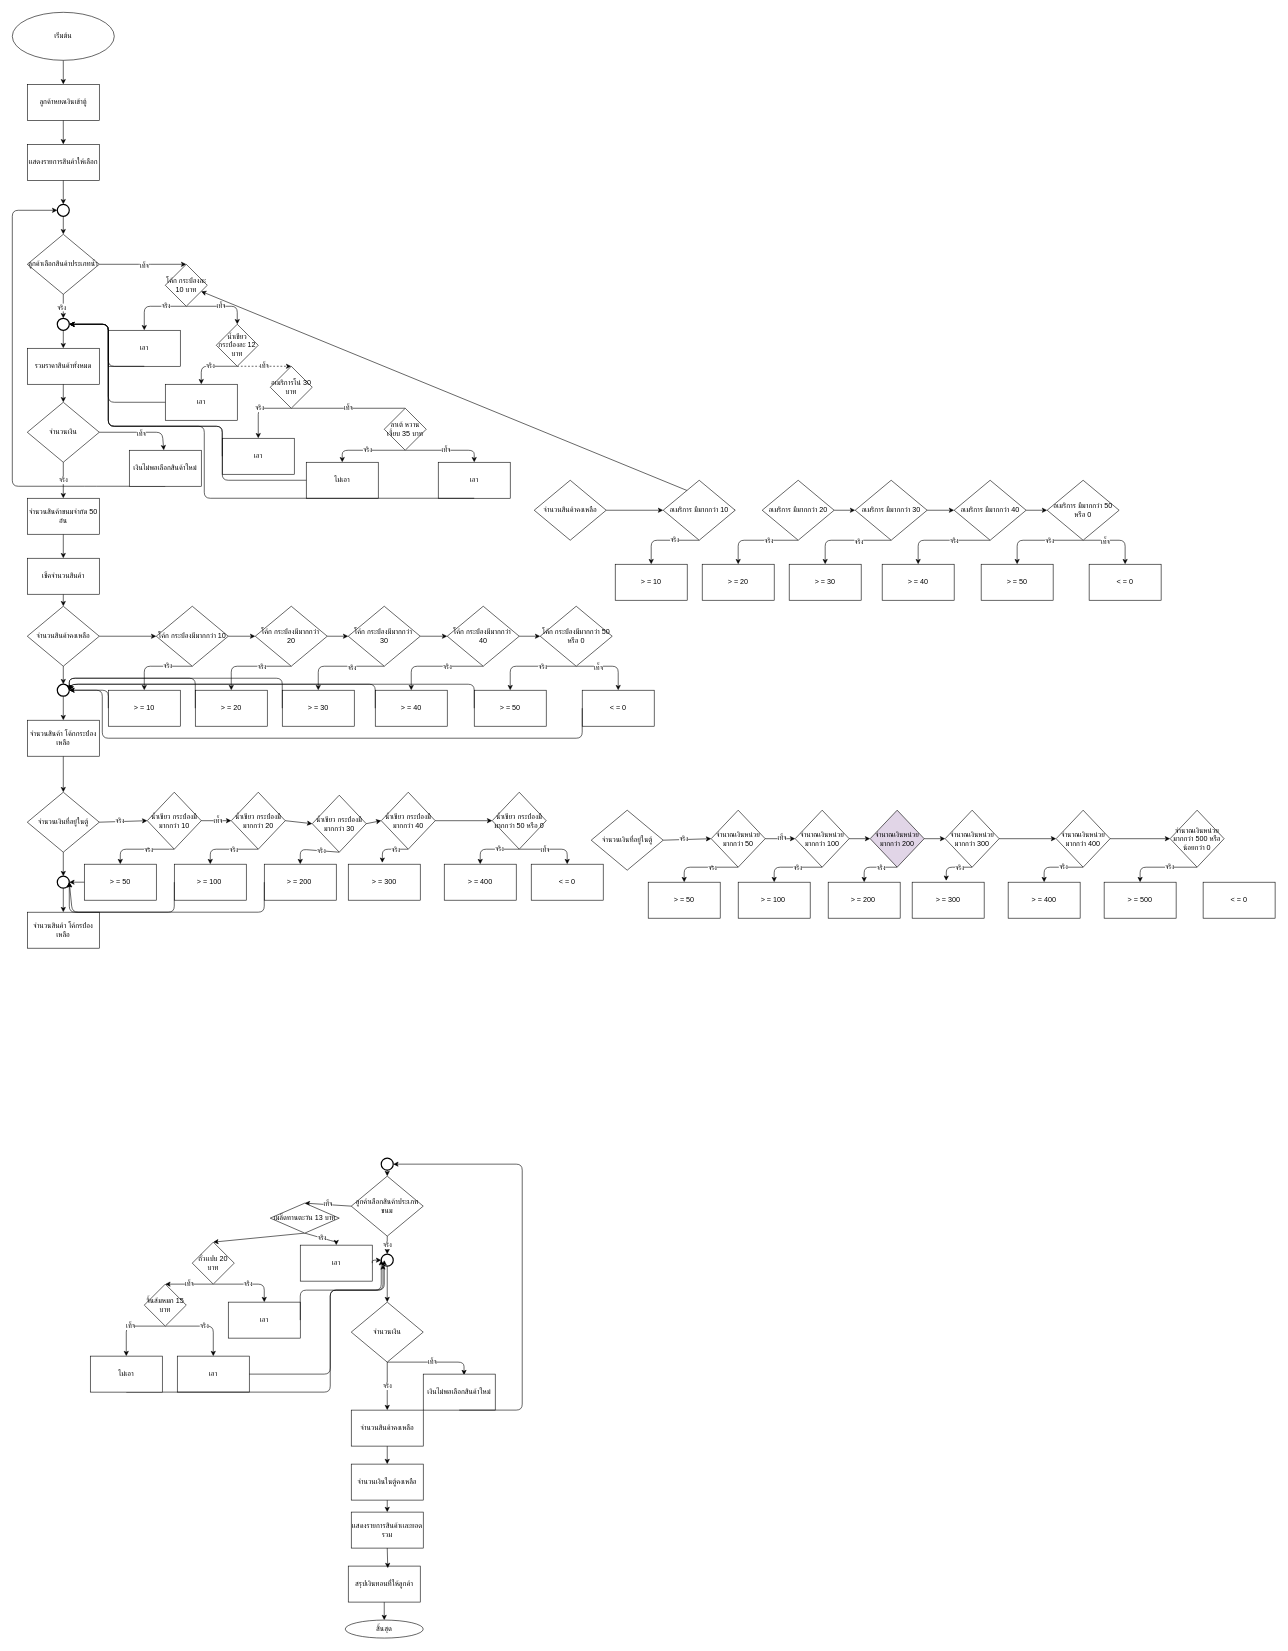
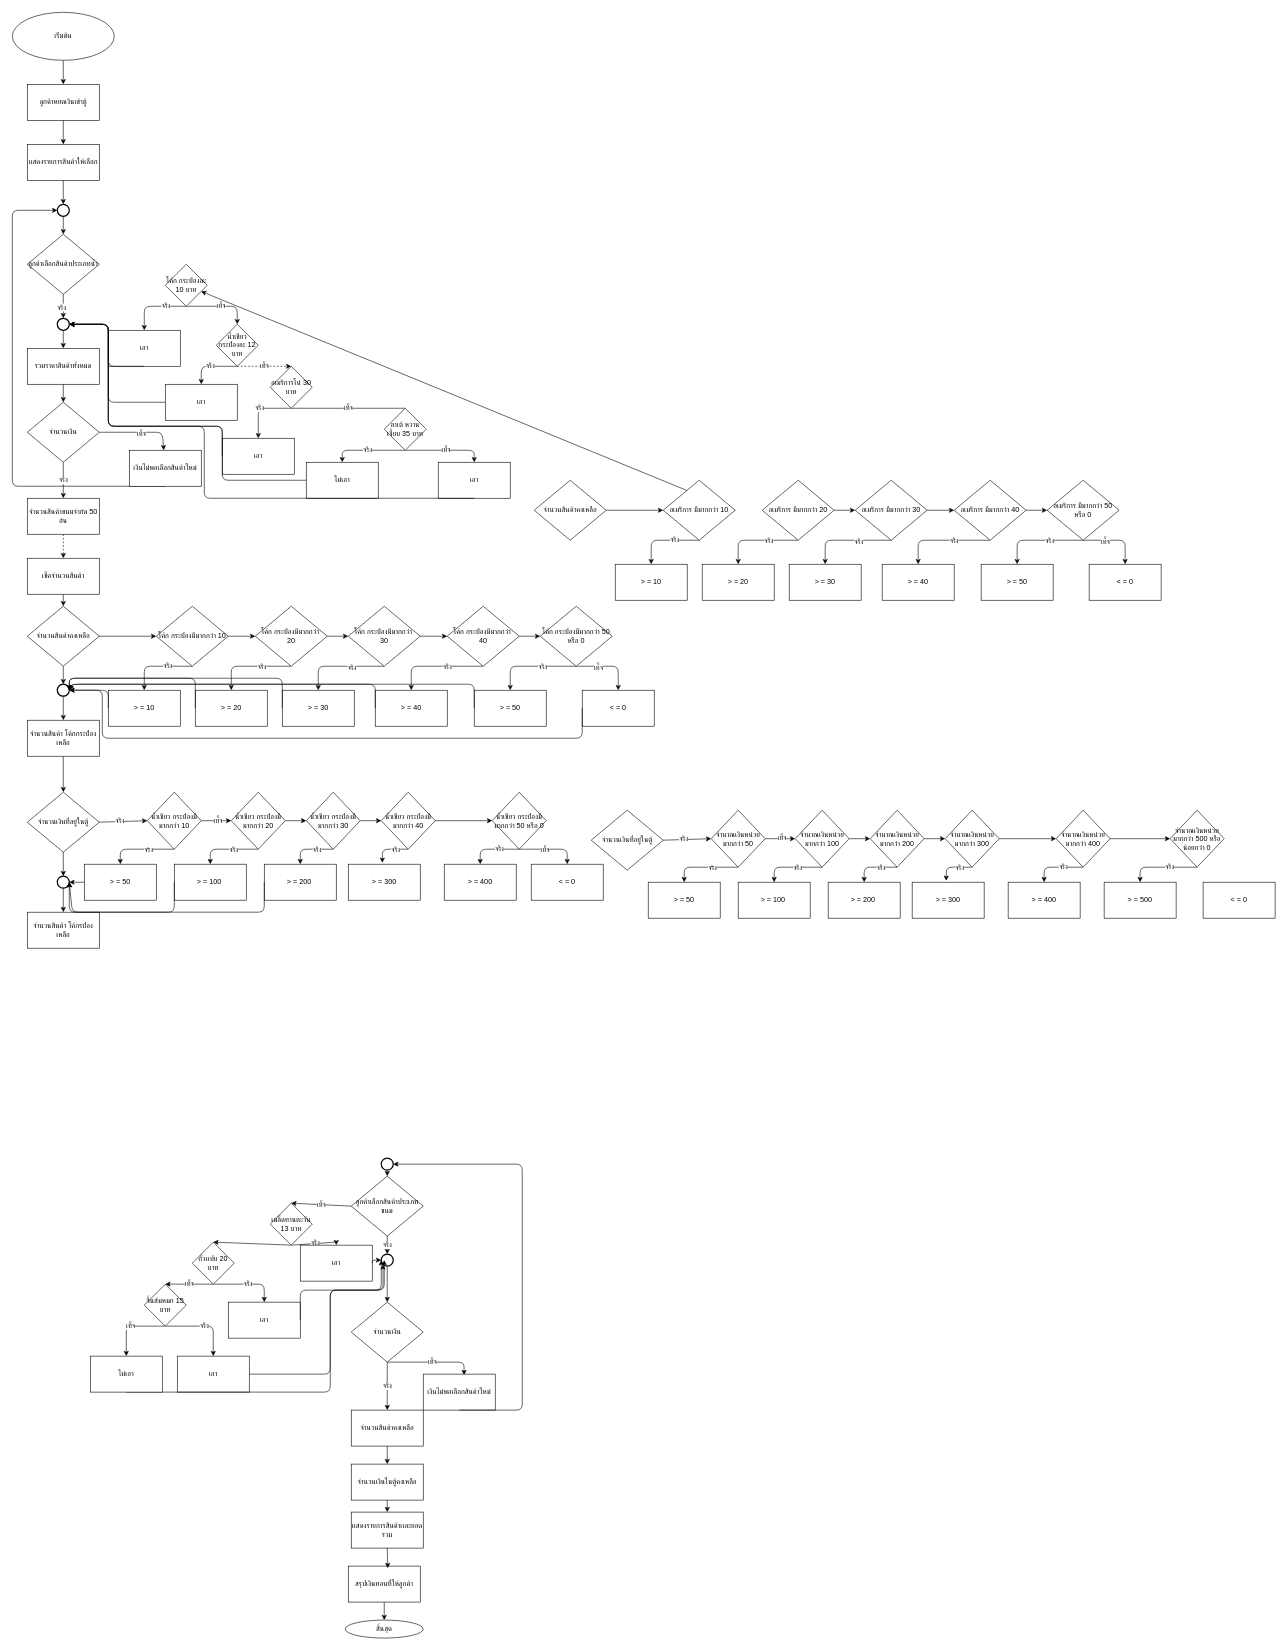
(143, 264) -> none
(63, 543) -> (63, 543)
(339, 824) -> (333, 821)
(897, 839) -> (897, 839)
(305, 1218) -> (291, 1224)
